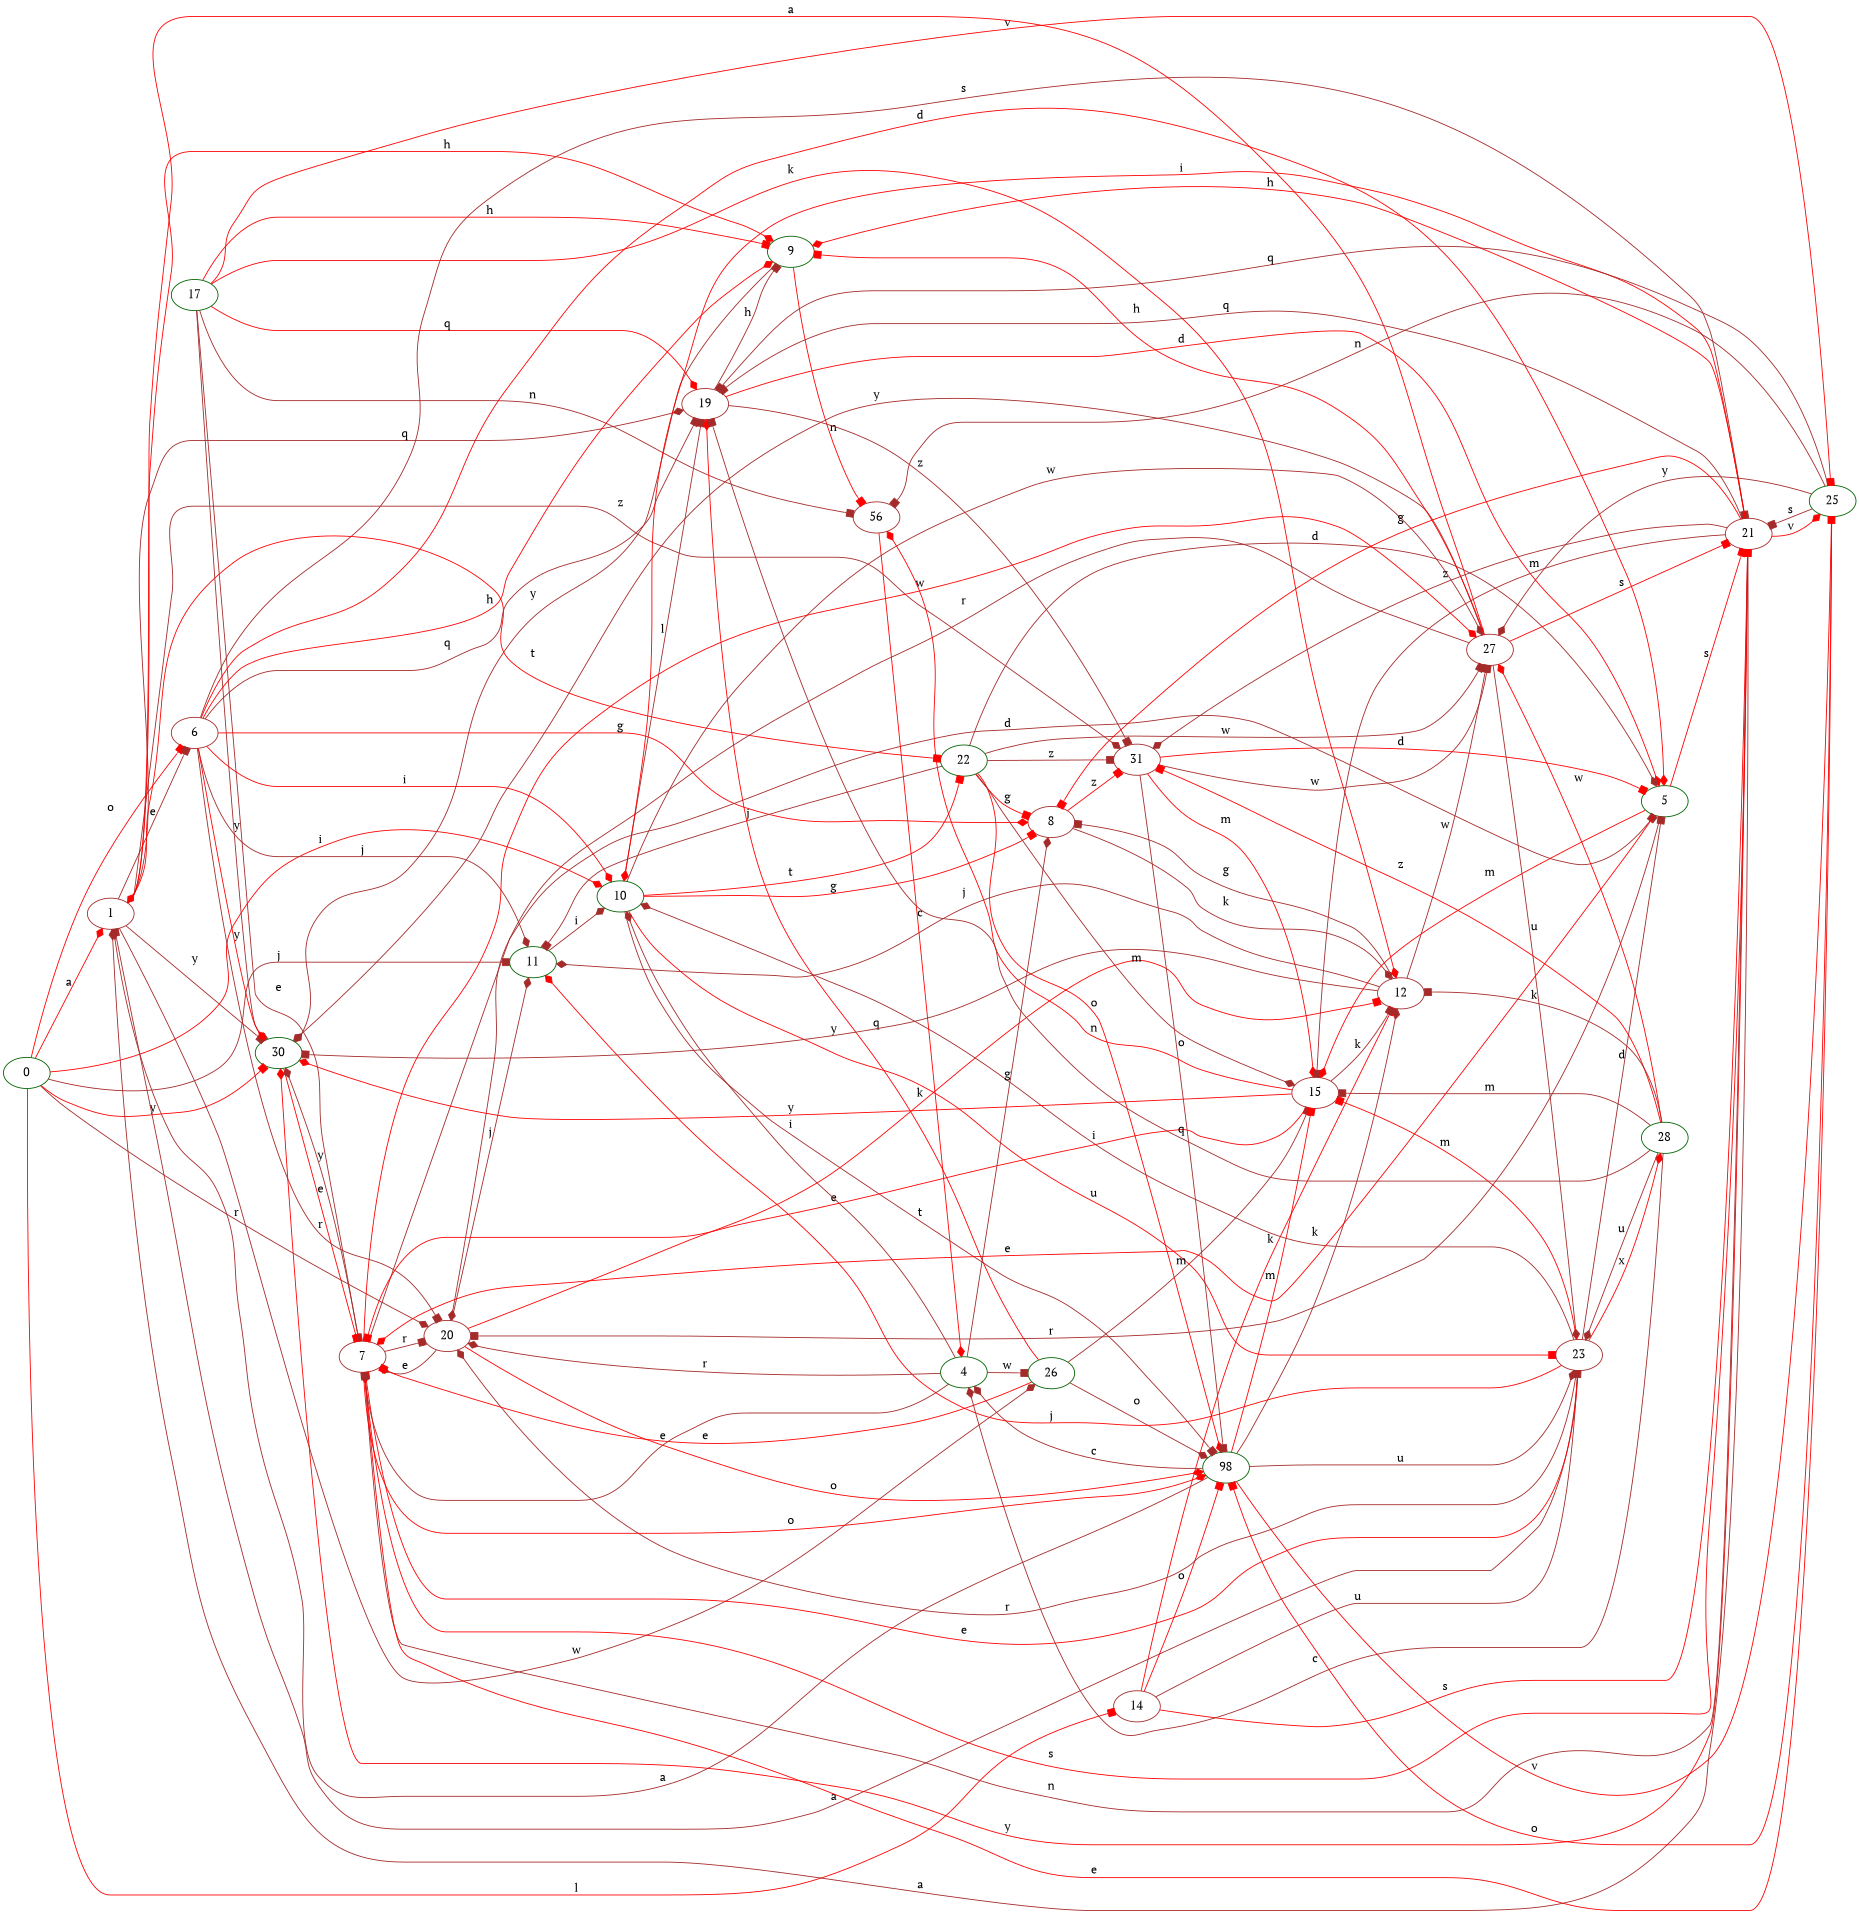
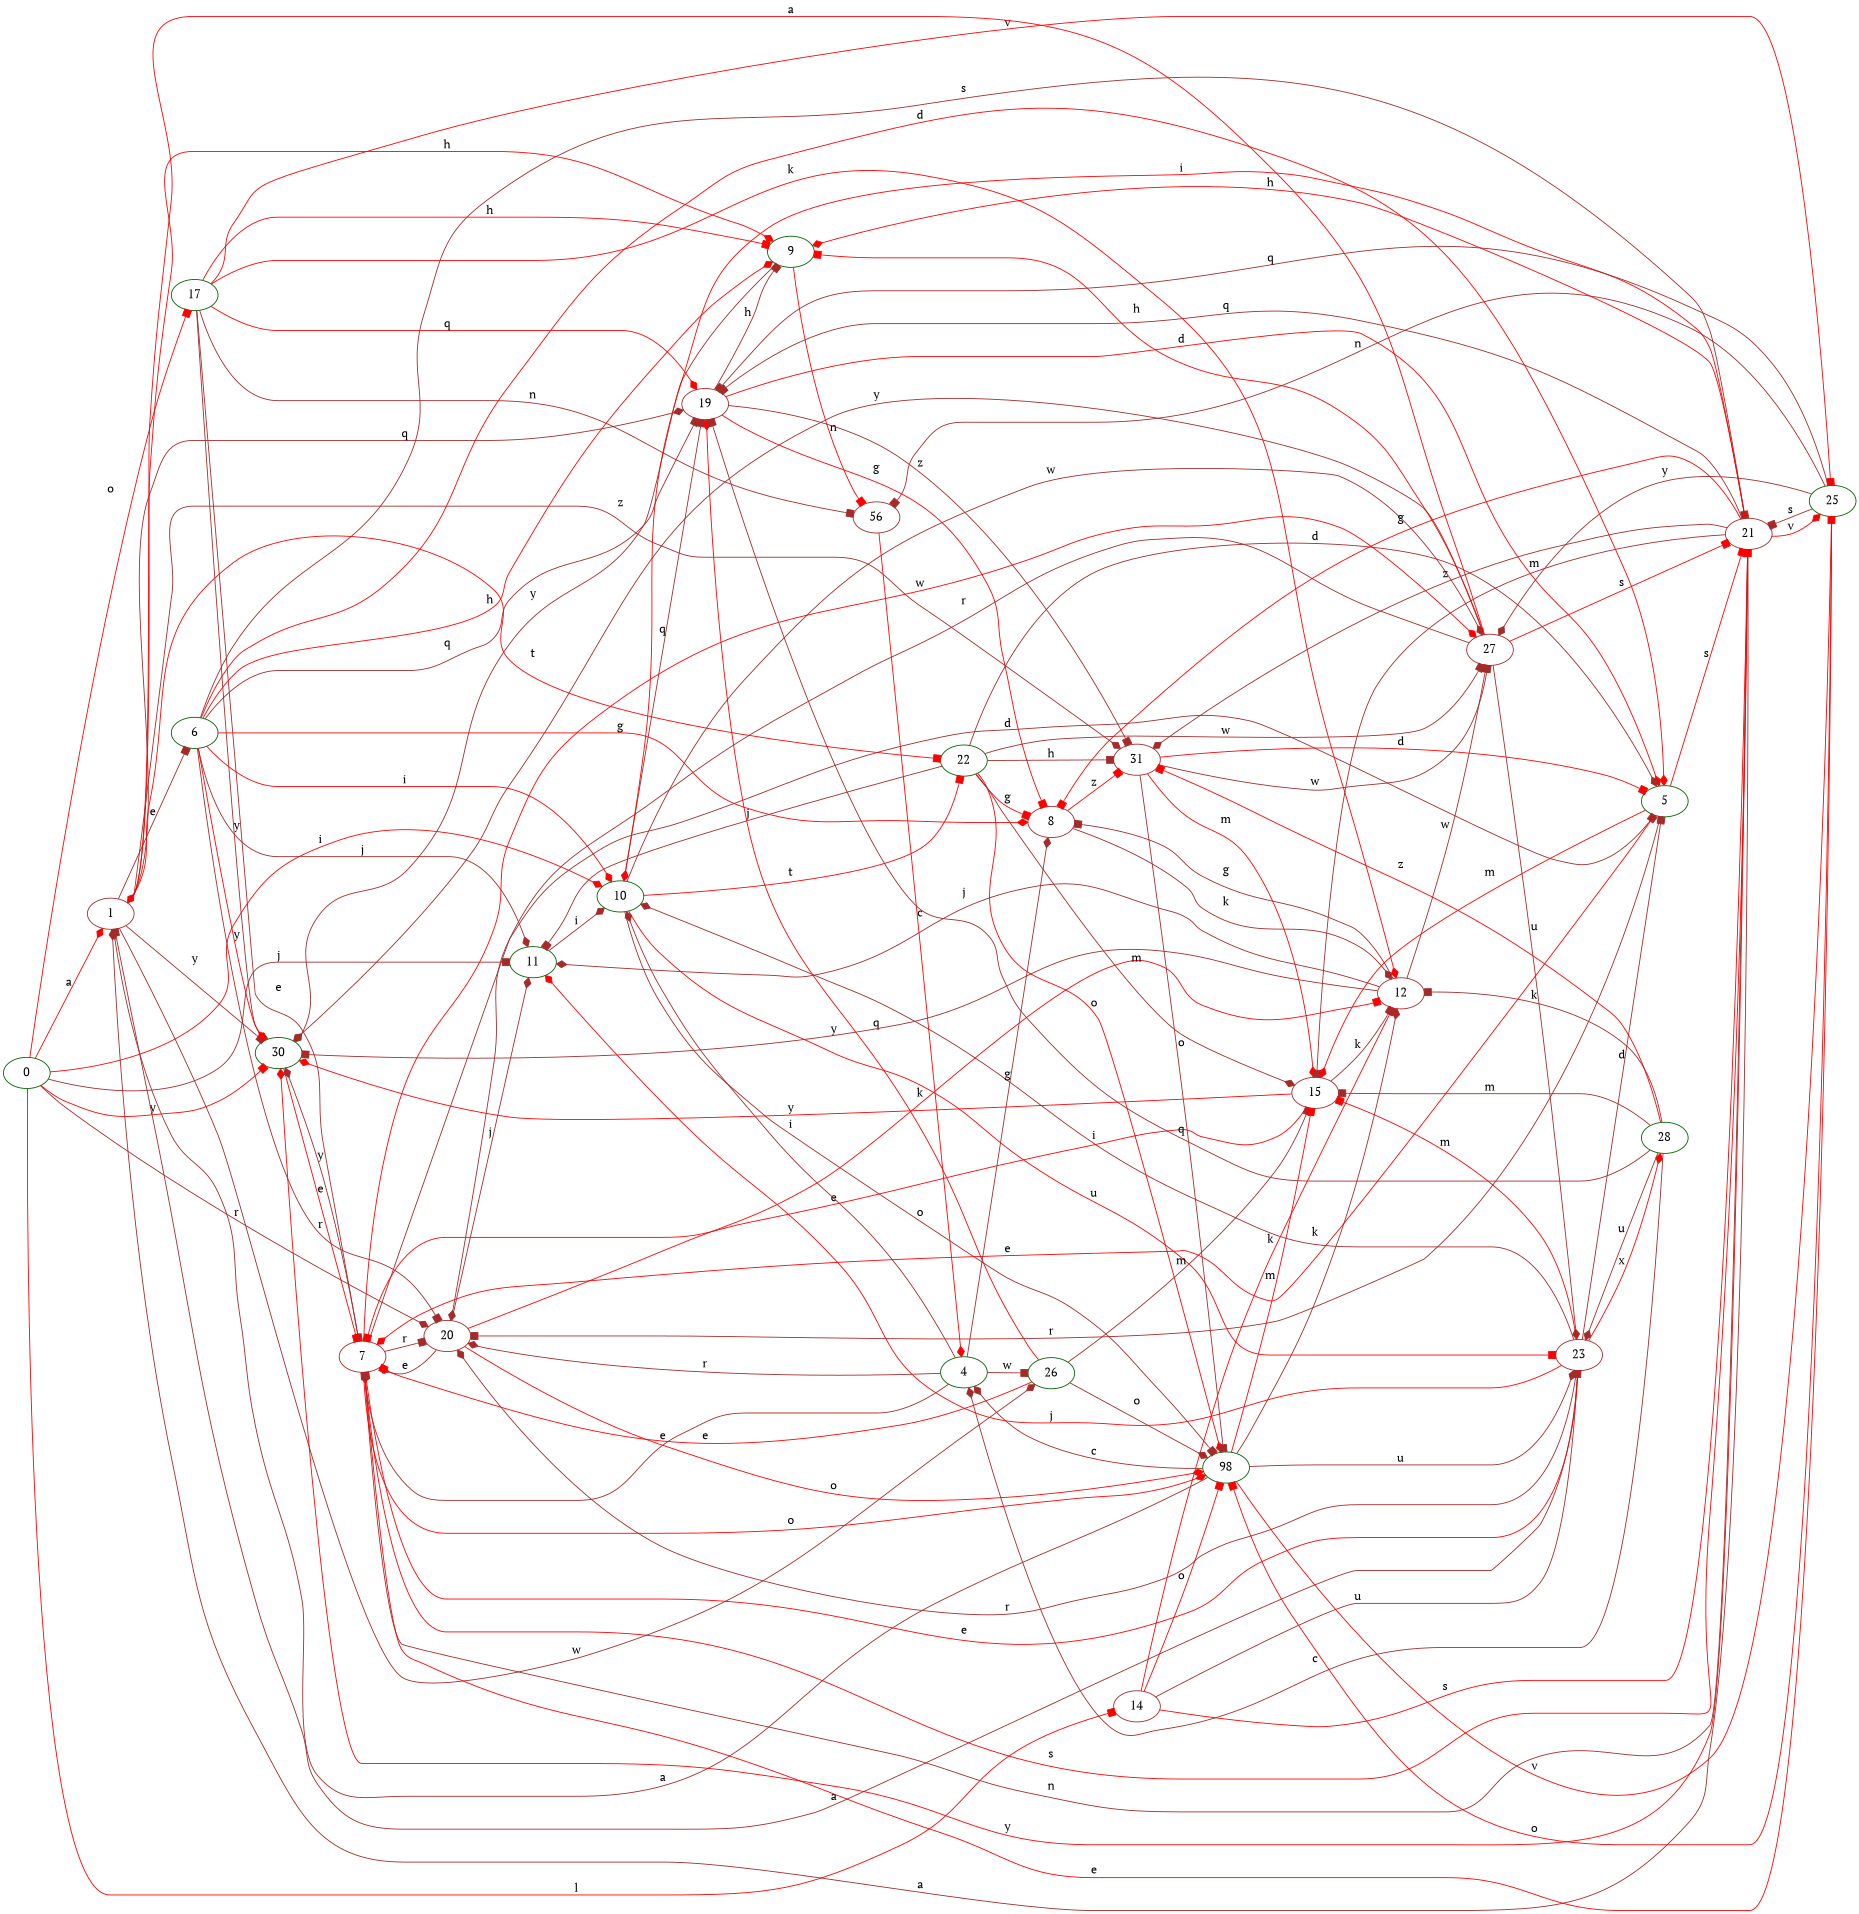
(663, 629) -> (663, 629)
(195, 733) -> (195, 733)
(1051, 754) -> (1051, 754)
(979, 889) -> none
(840, 893) -> (960, 542)
(85, 896) -> (93, 684)
(1606, 903) -> none
(920, 1213) -> (920, 1213)
